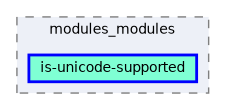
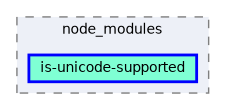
(113, 30) -> (113, 30)
